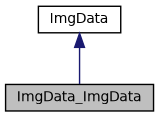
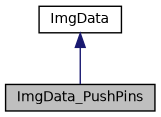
(80, 98) -> (80, 98)
